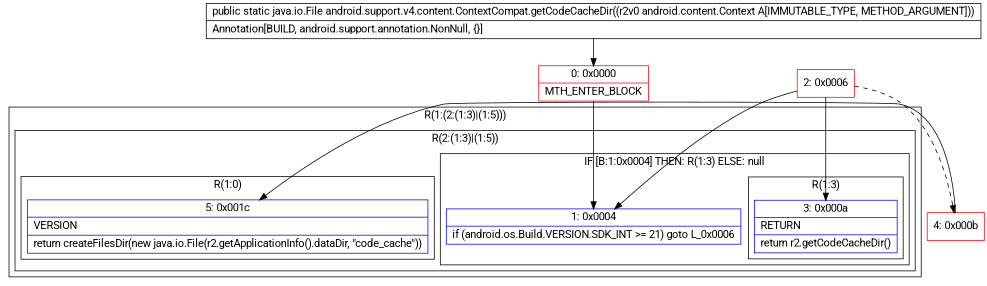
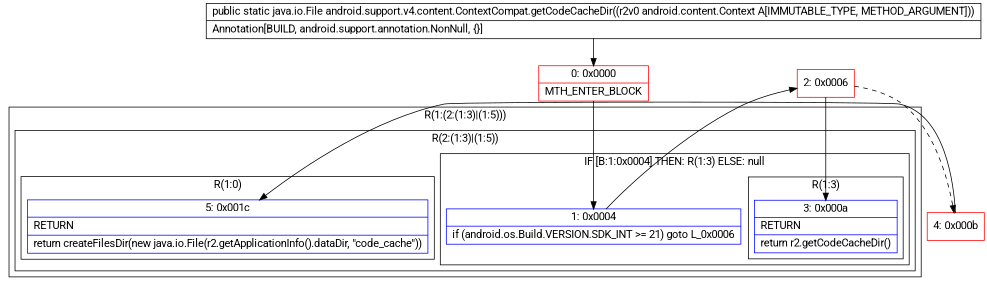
(703, 137) -> (690, 137)
(55, 226) -> (54, 226)
